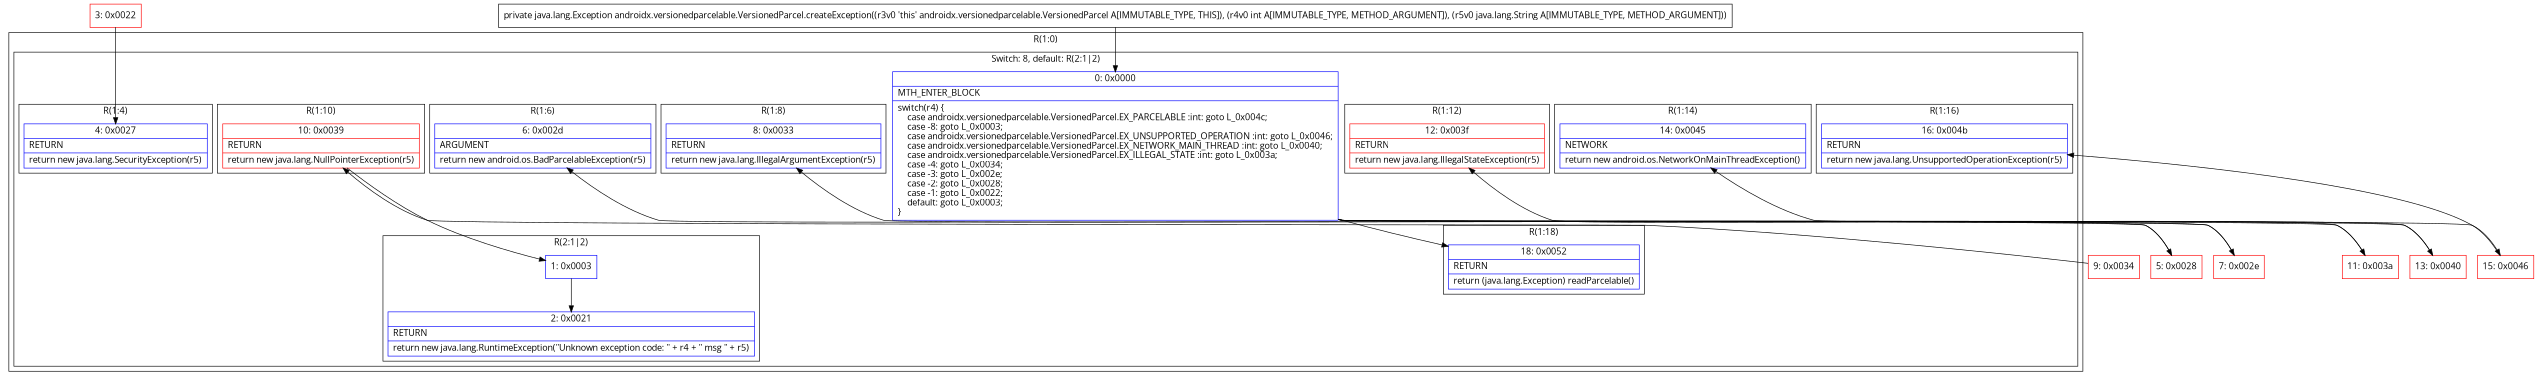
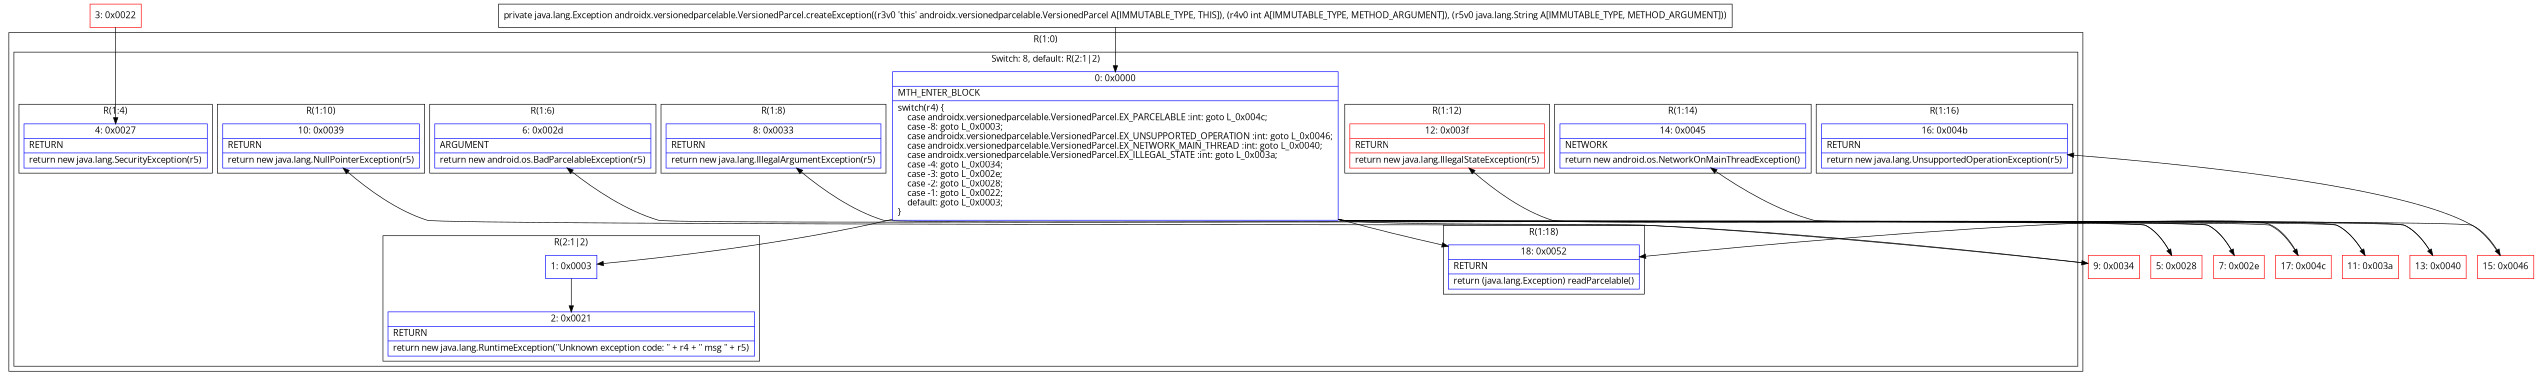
(321, 146) -> (321, 146)
(438, 225) -> (749, 246)
none -> (1711, 229)
none -> (2303, 267)
